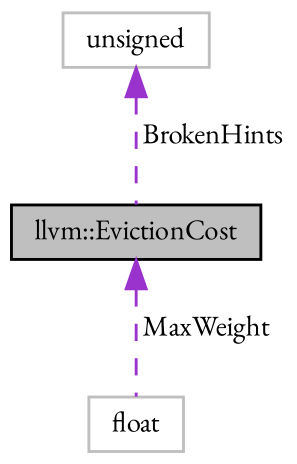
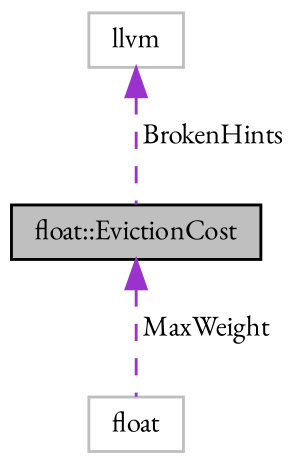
(136, 40) -> (136, 40)
(136, 232) -> (136, 232)
